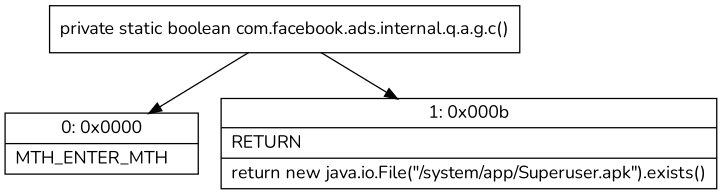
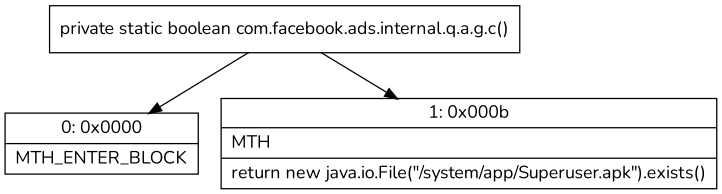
(267, 142) -> (251, 142)
(92, 158) -> (102, 158)
